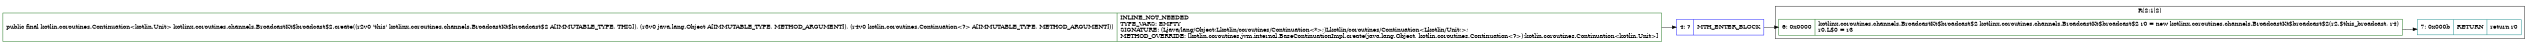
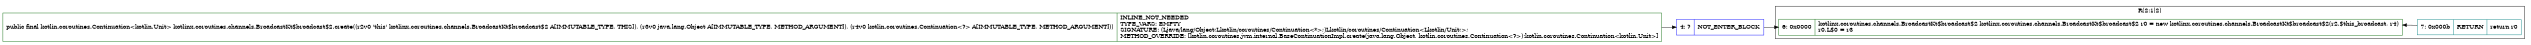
(1729, 27) -> (1729, 27)
(2408, 29) -> (2412, 25)
